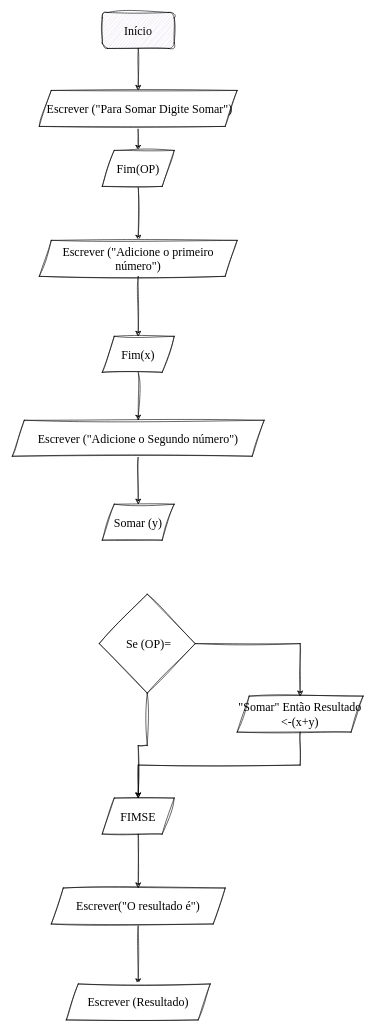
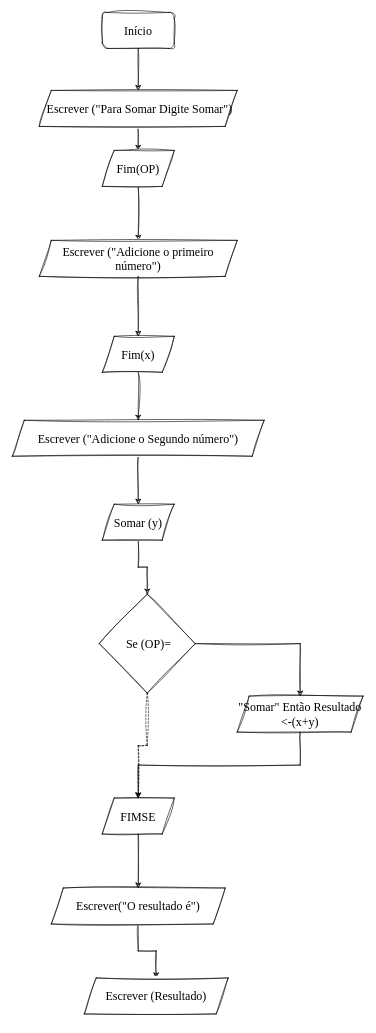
(138, 30) -> (138, 30)
none -> (140, 567)
(147, 733) -> (147, 733)
(138, 1002) -> (156, 996)
